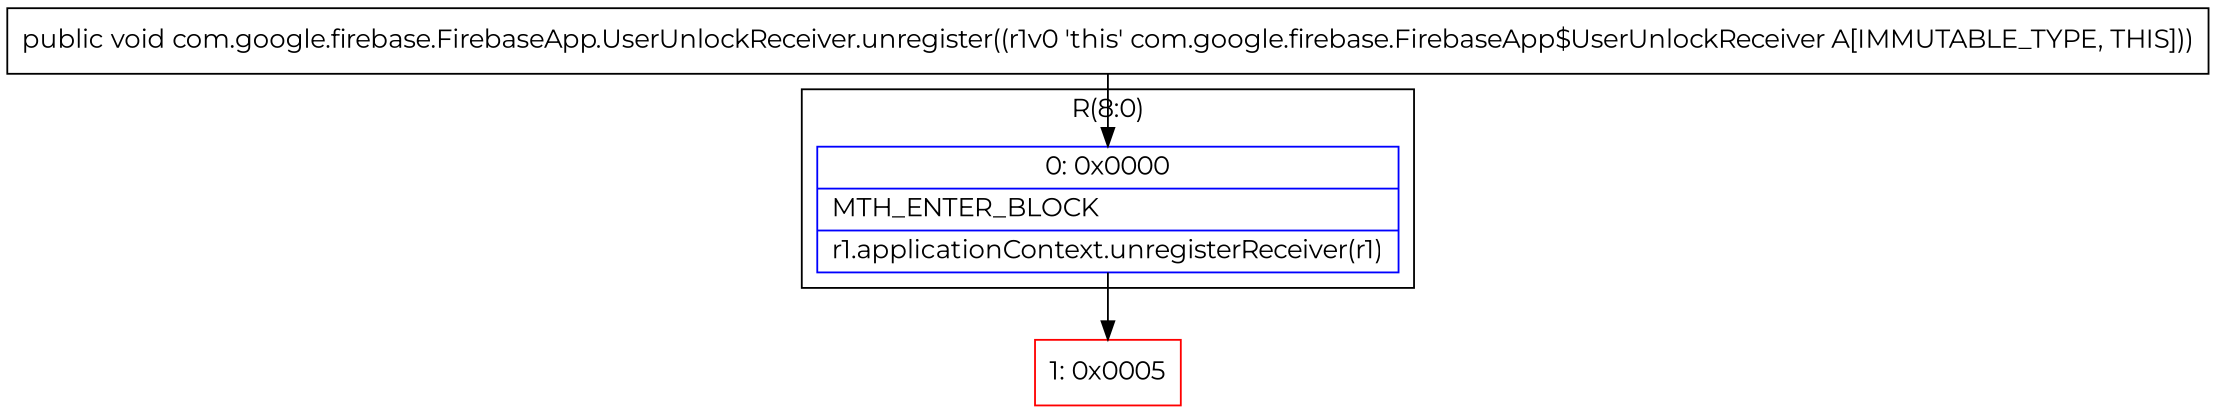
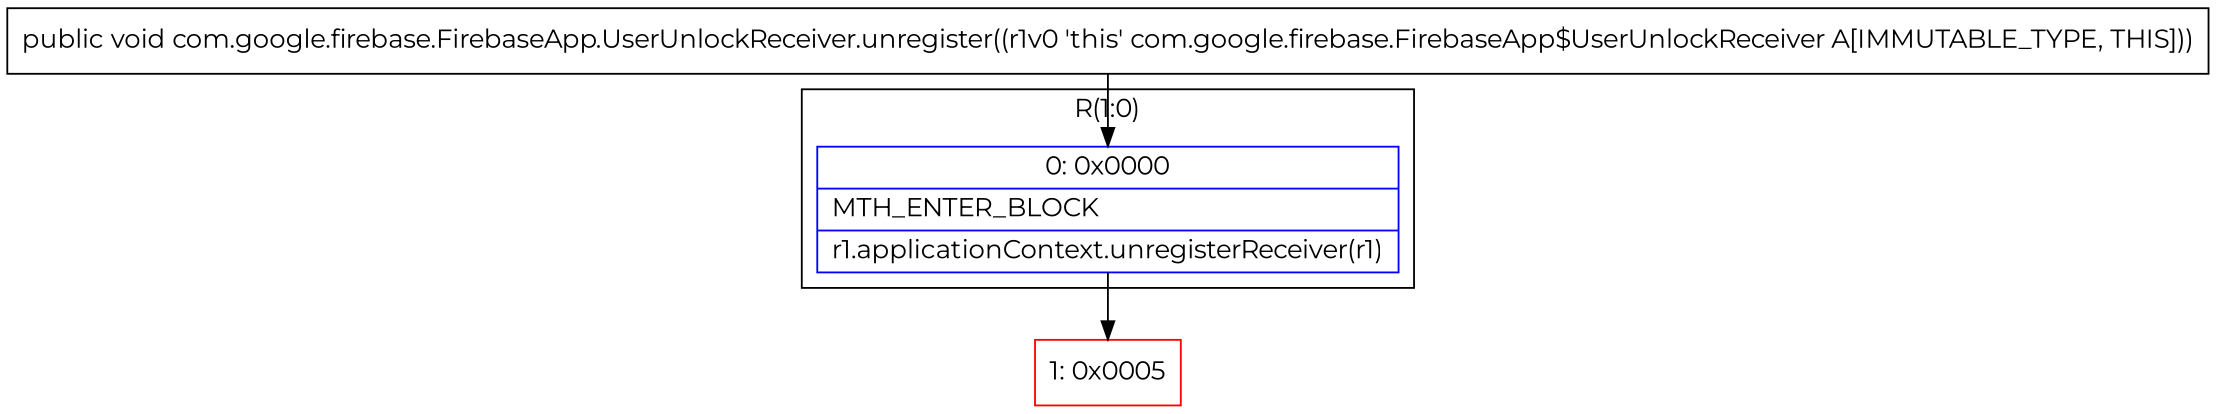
(1108, 110) -> (1108, 110)
